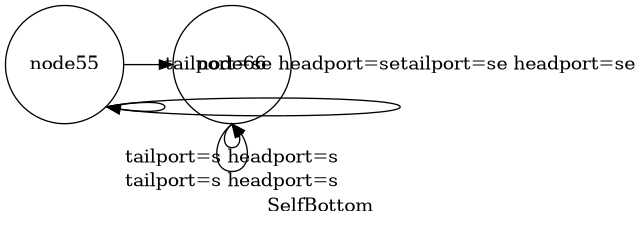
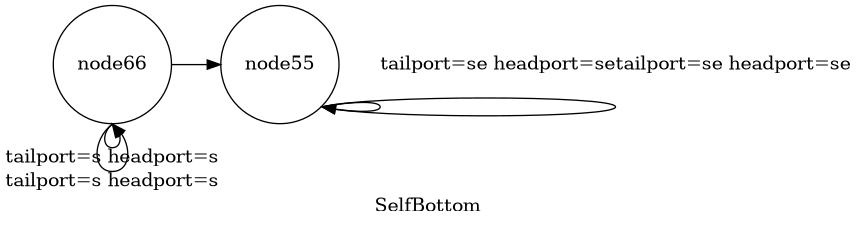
(142, 65) -> (189, 65)
